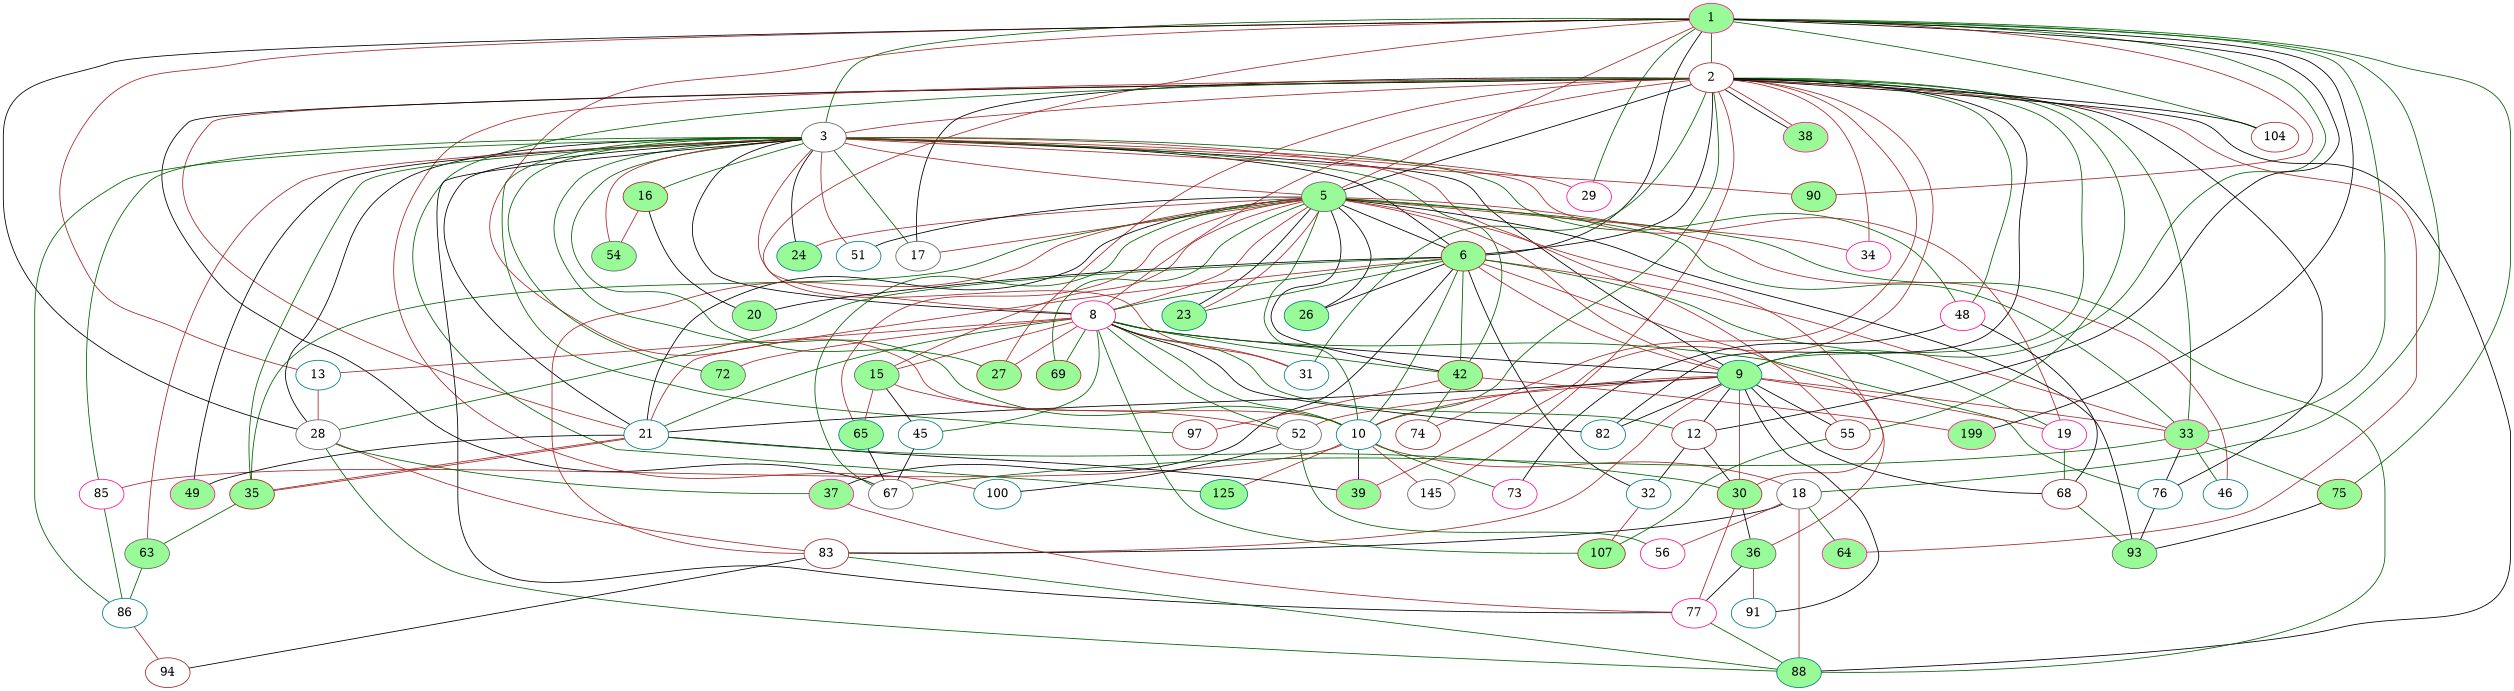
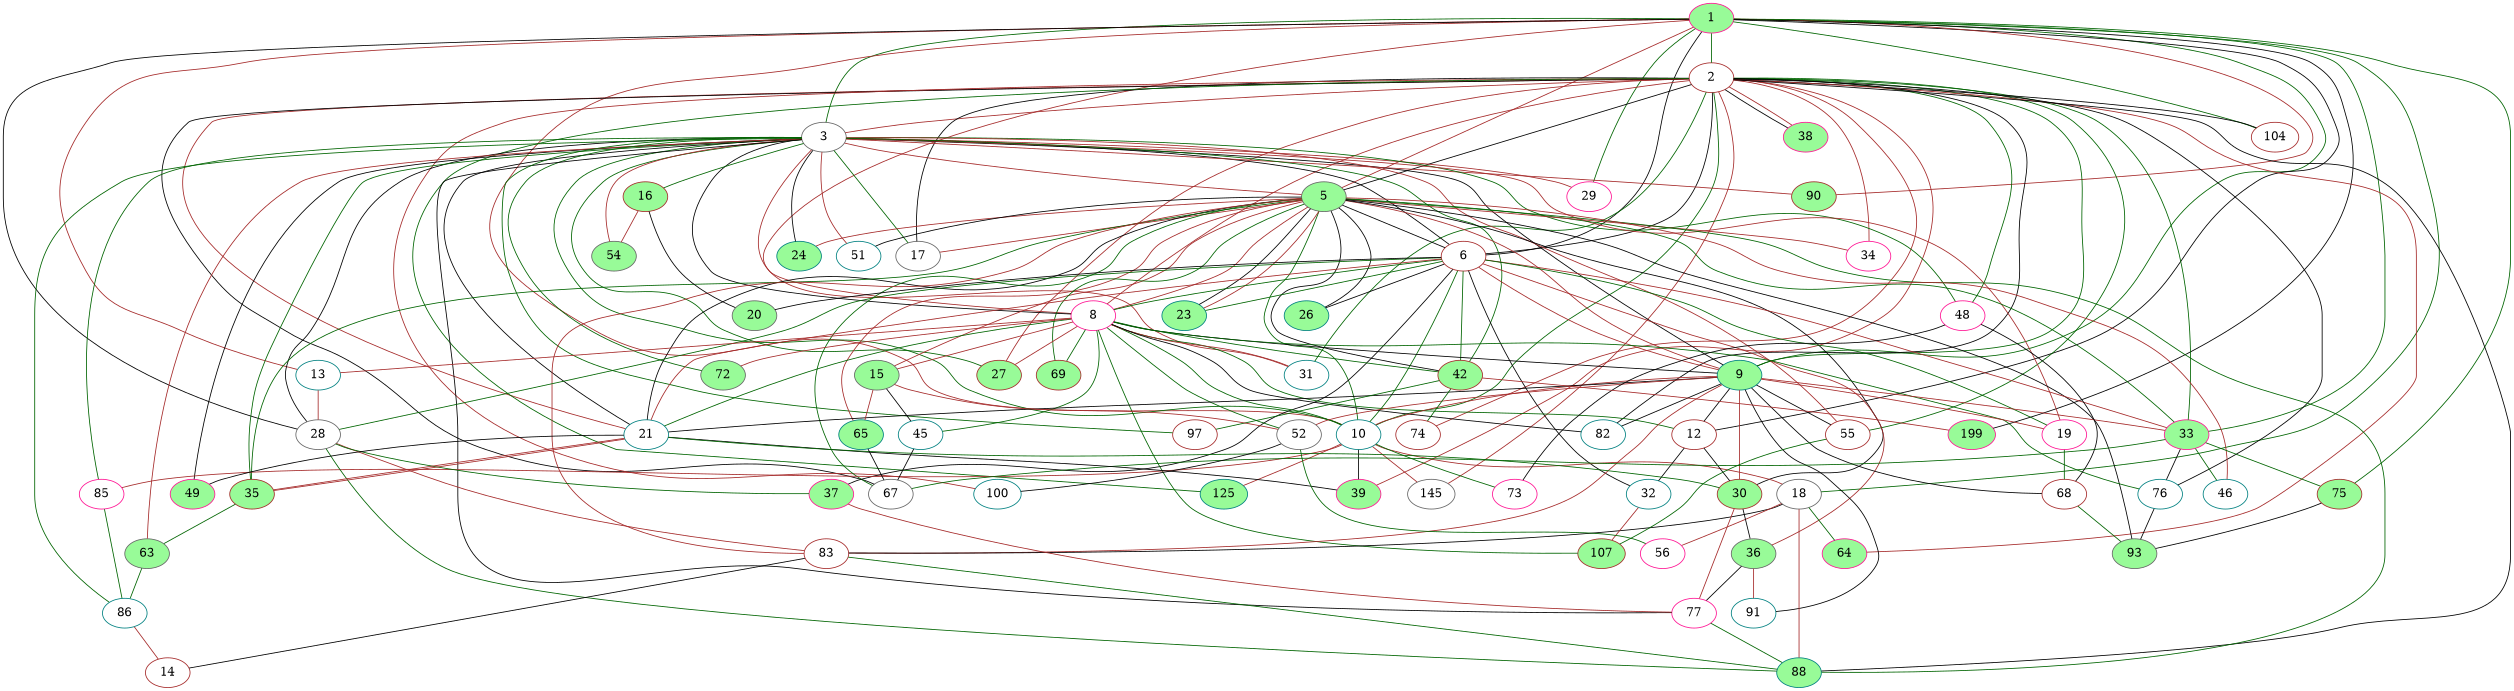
(1464, 256) -> (1464, 256)
(1712, 290) -> (1712, 290)
(1328, 405) -> (1328, 405)
(168, 673) -> (168, 673)
